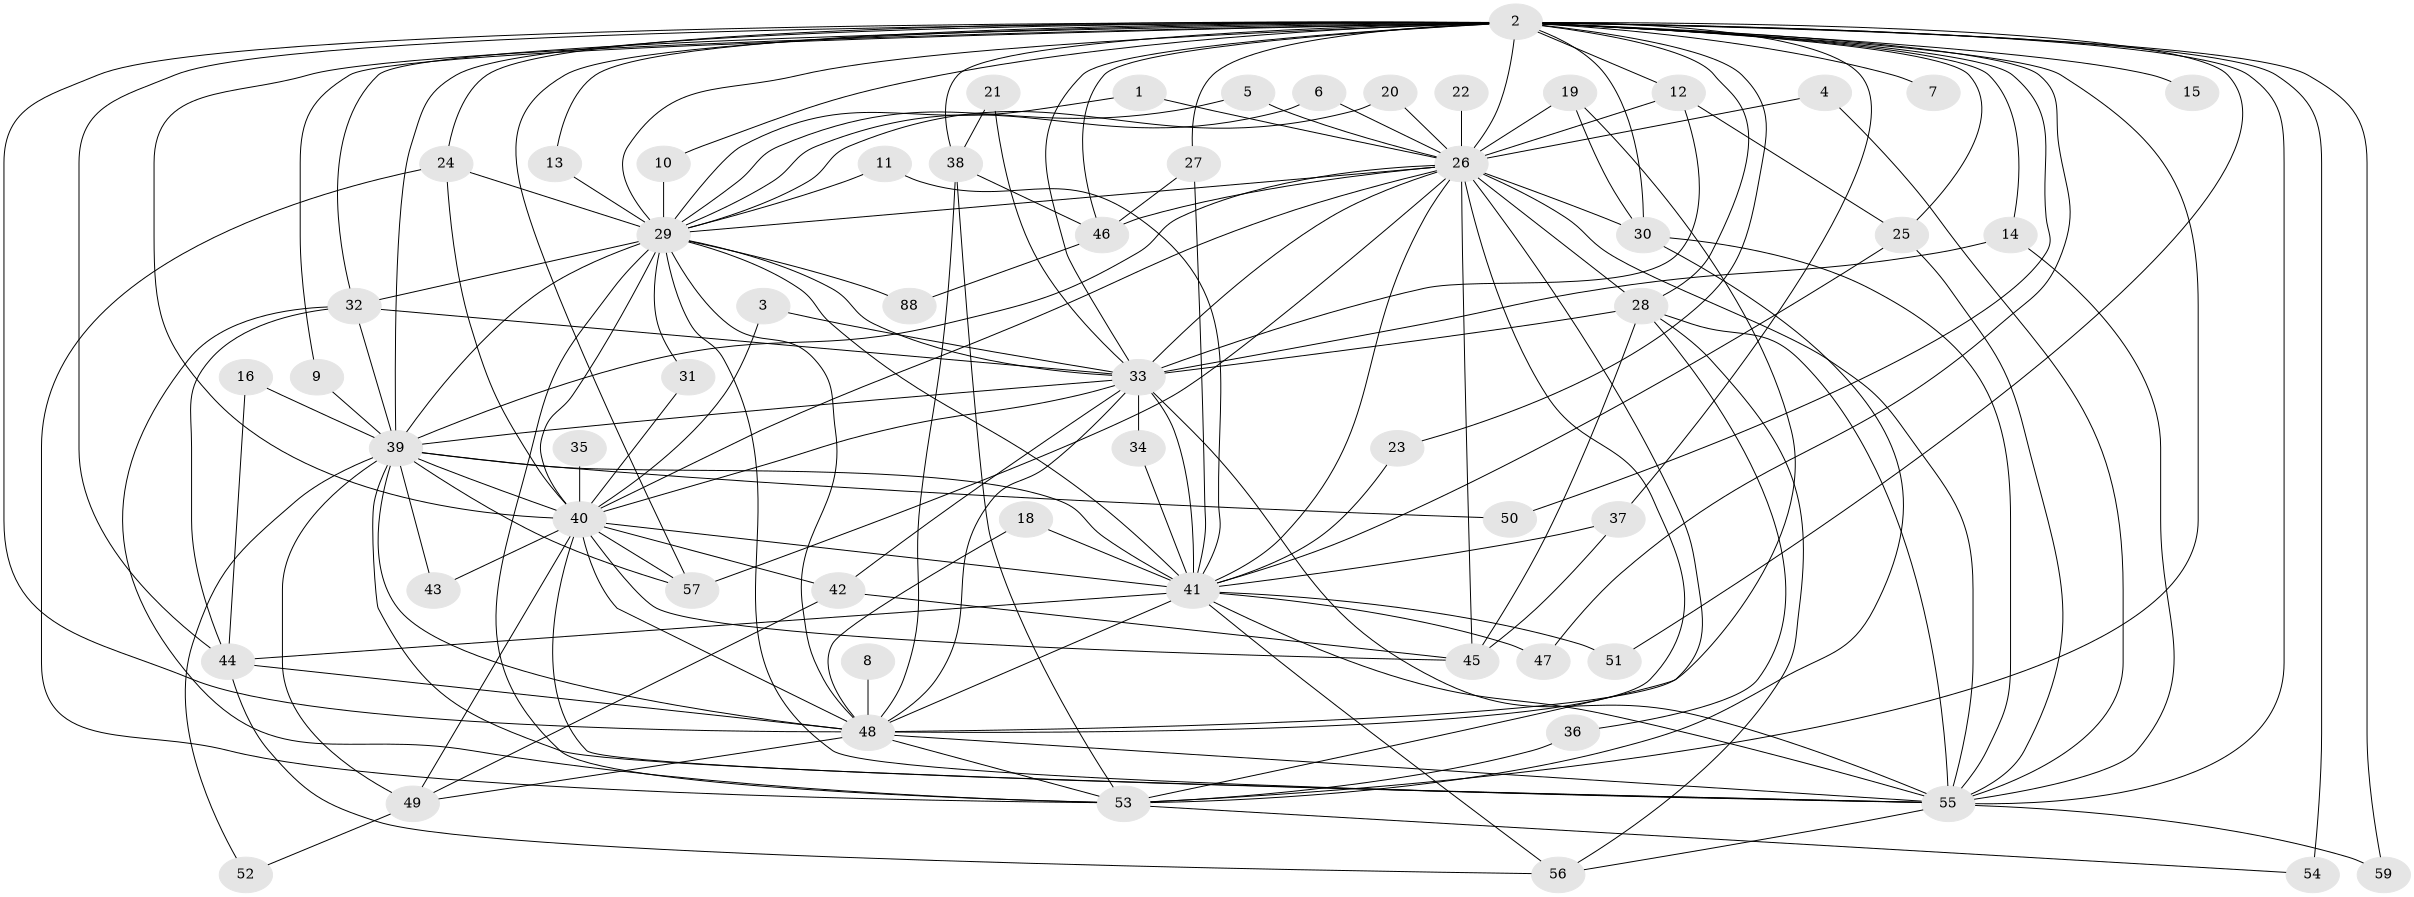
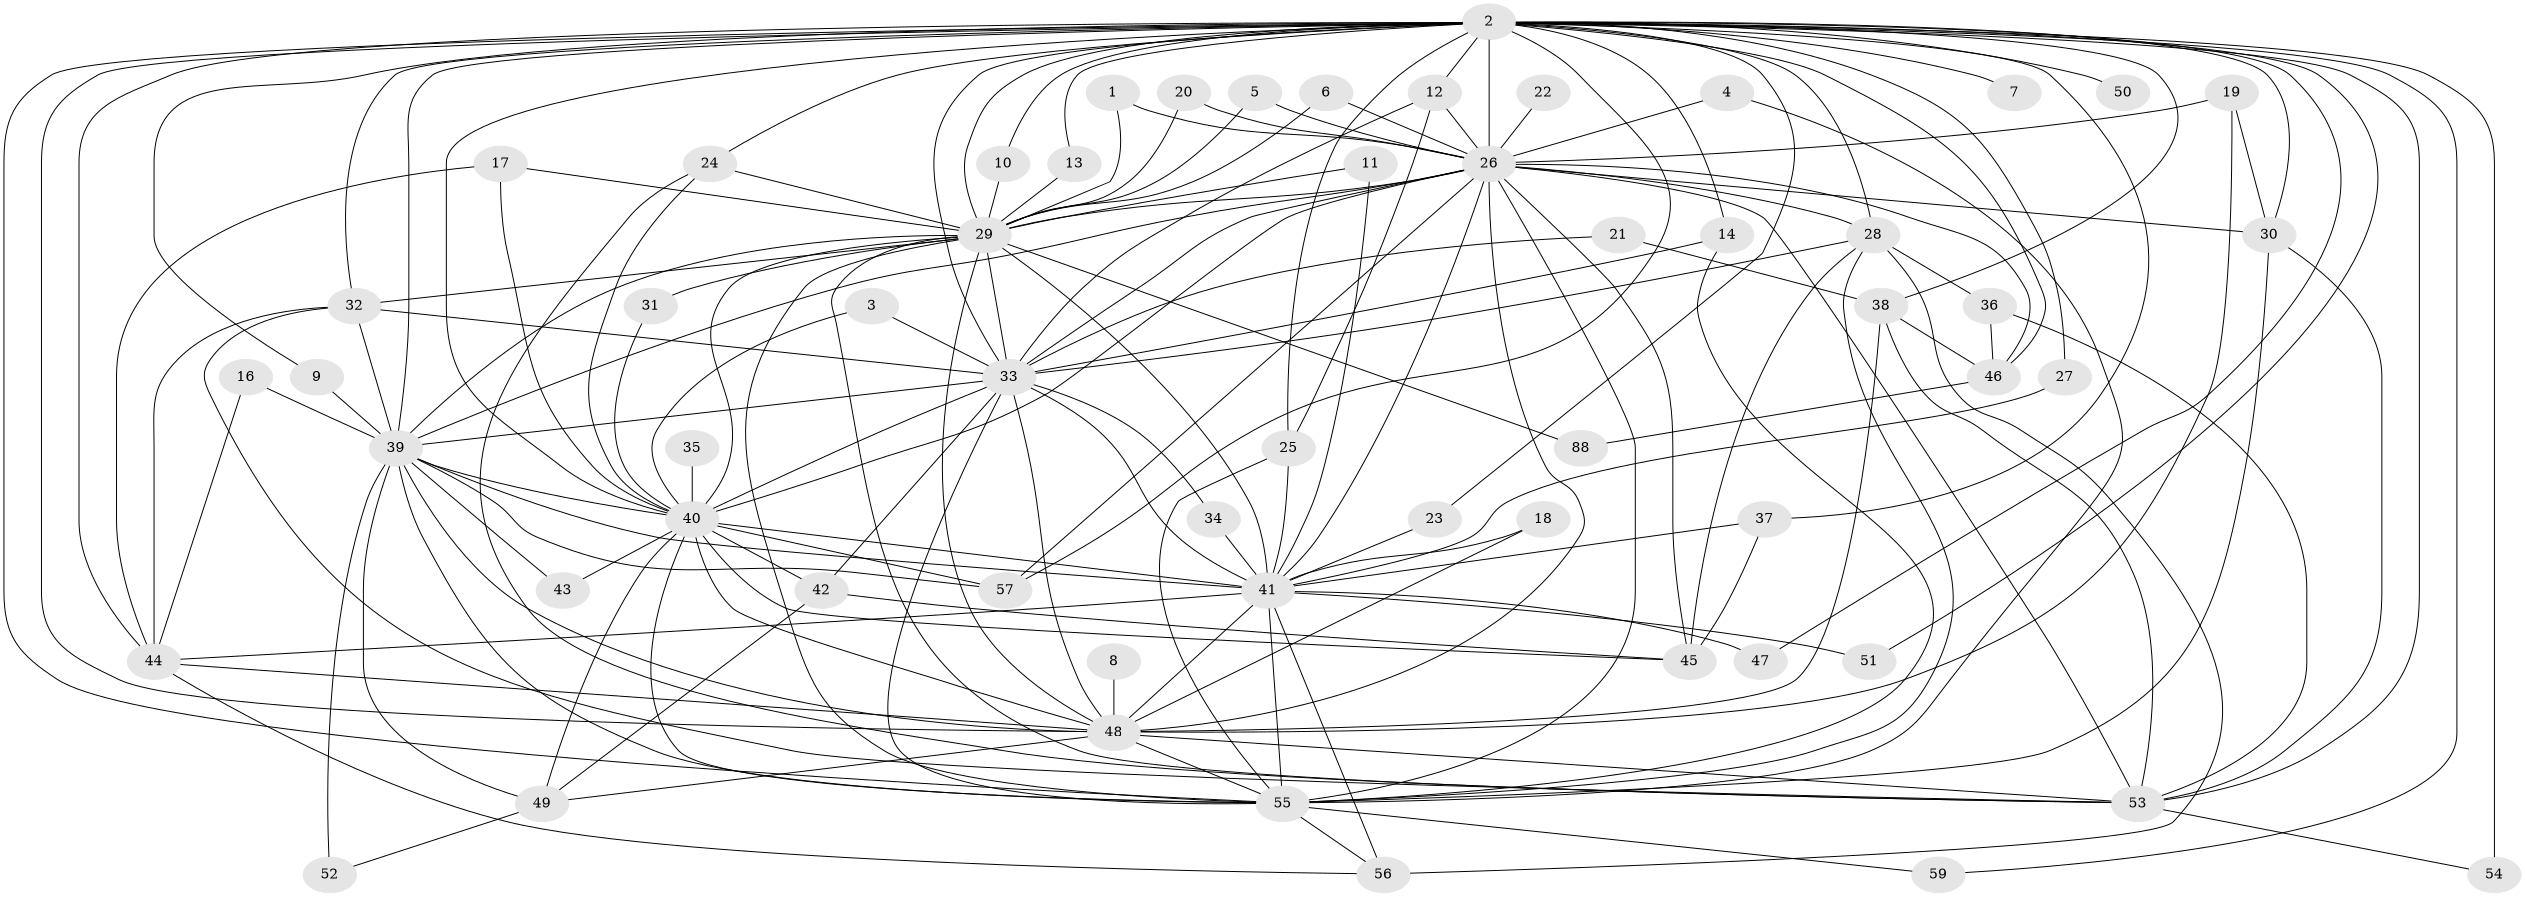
(2192, 93) -> none
none -> (501, 164)
(1148, 200) -> (1992, 342)
(899, 491) -> none
